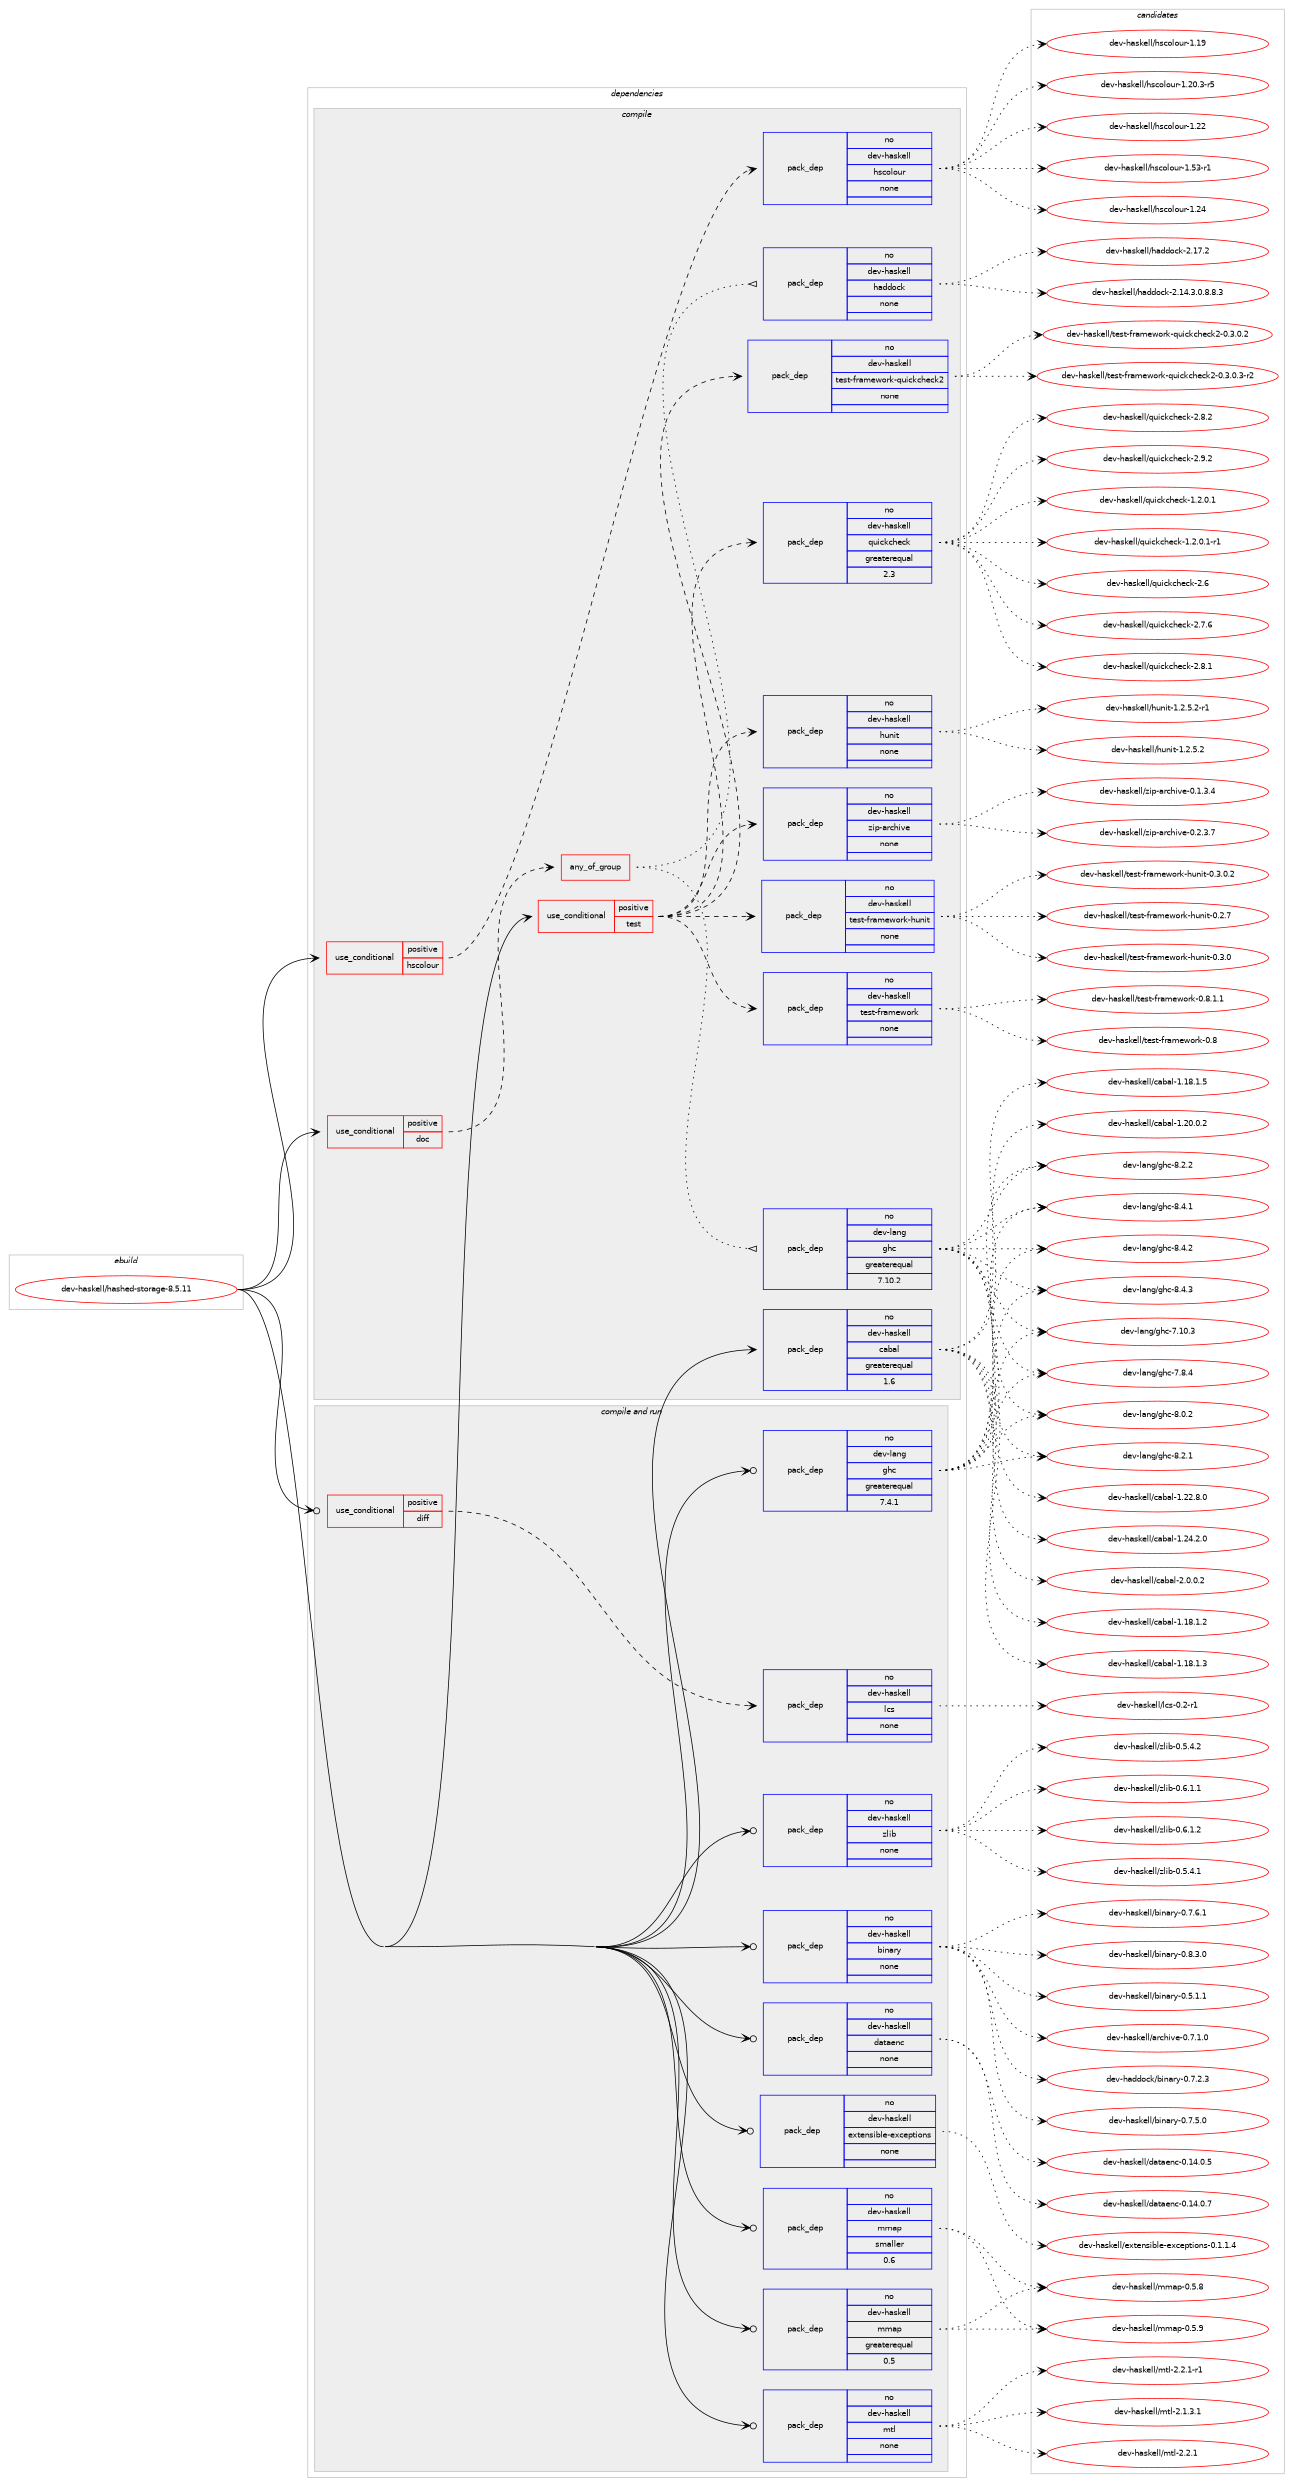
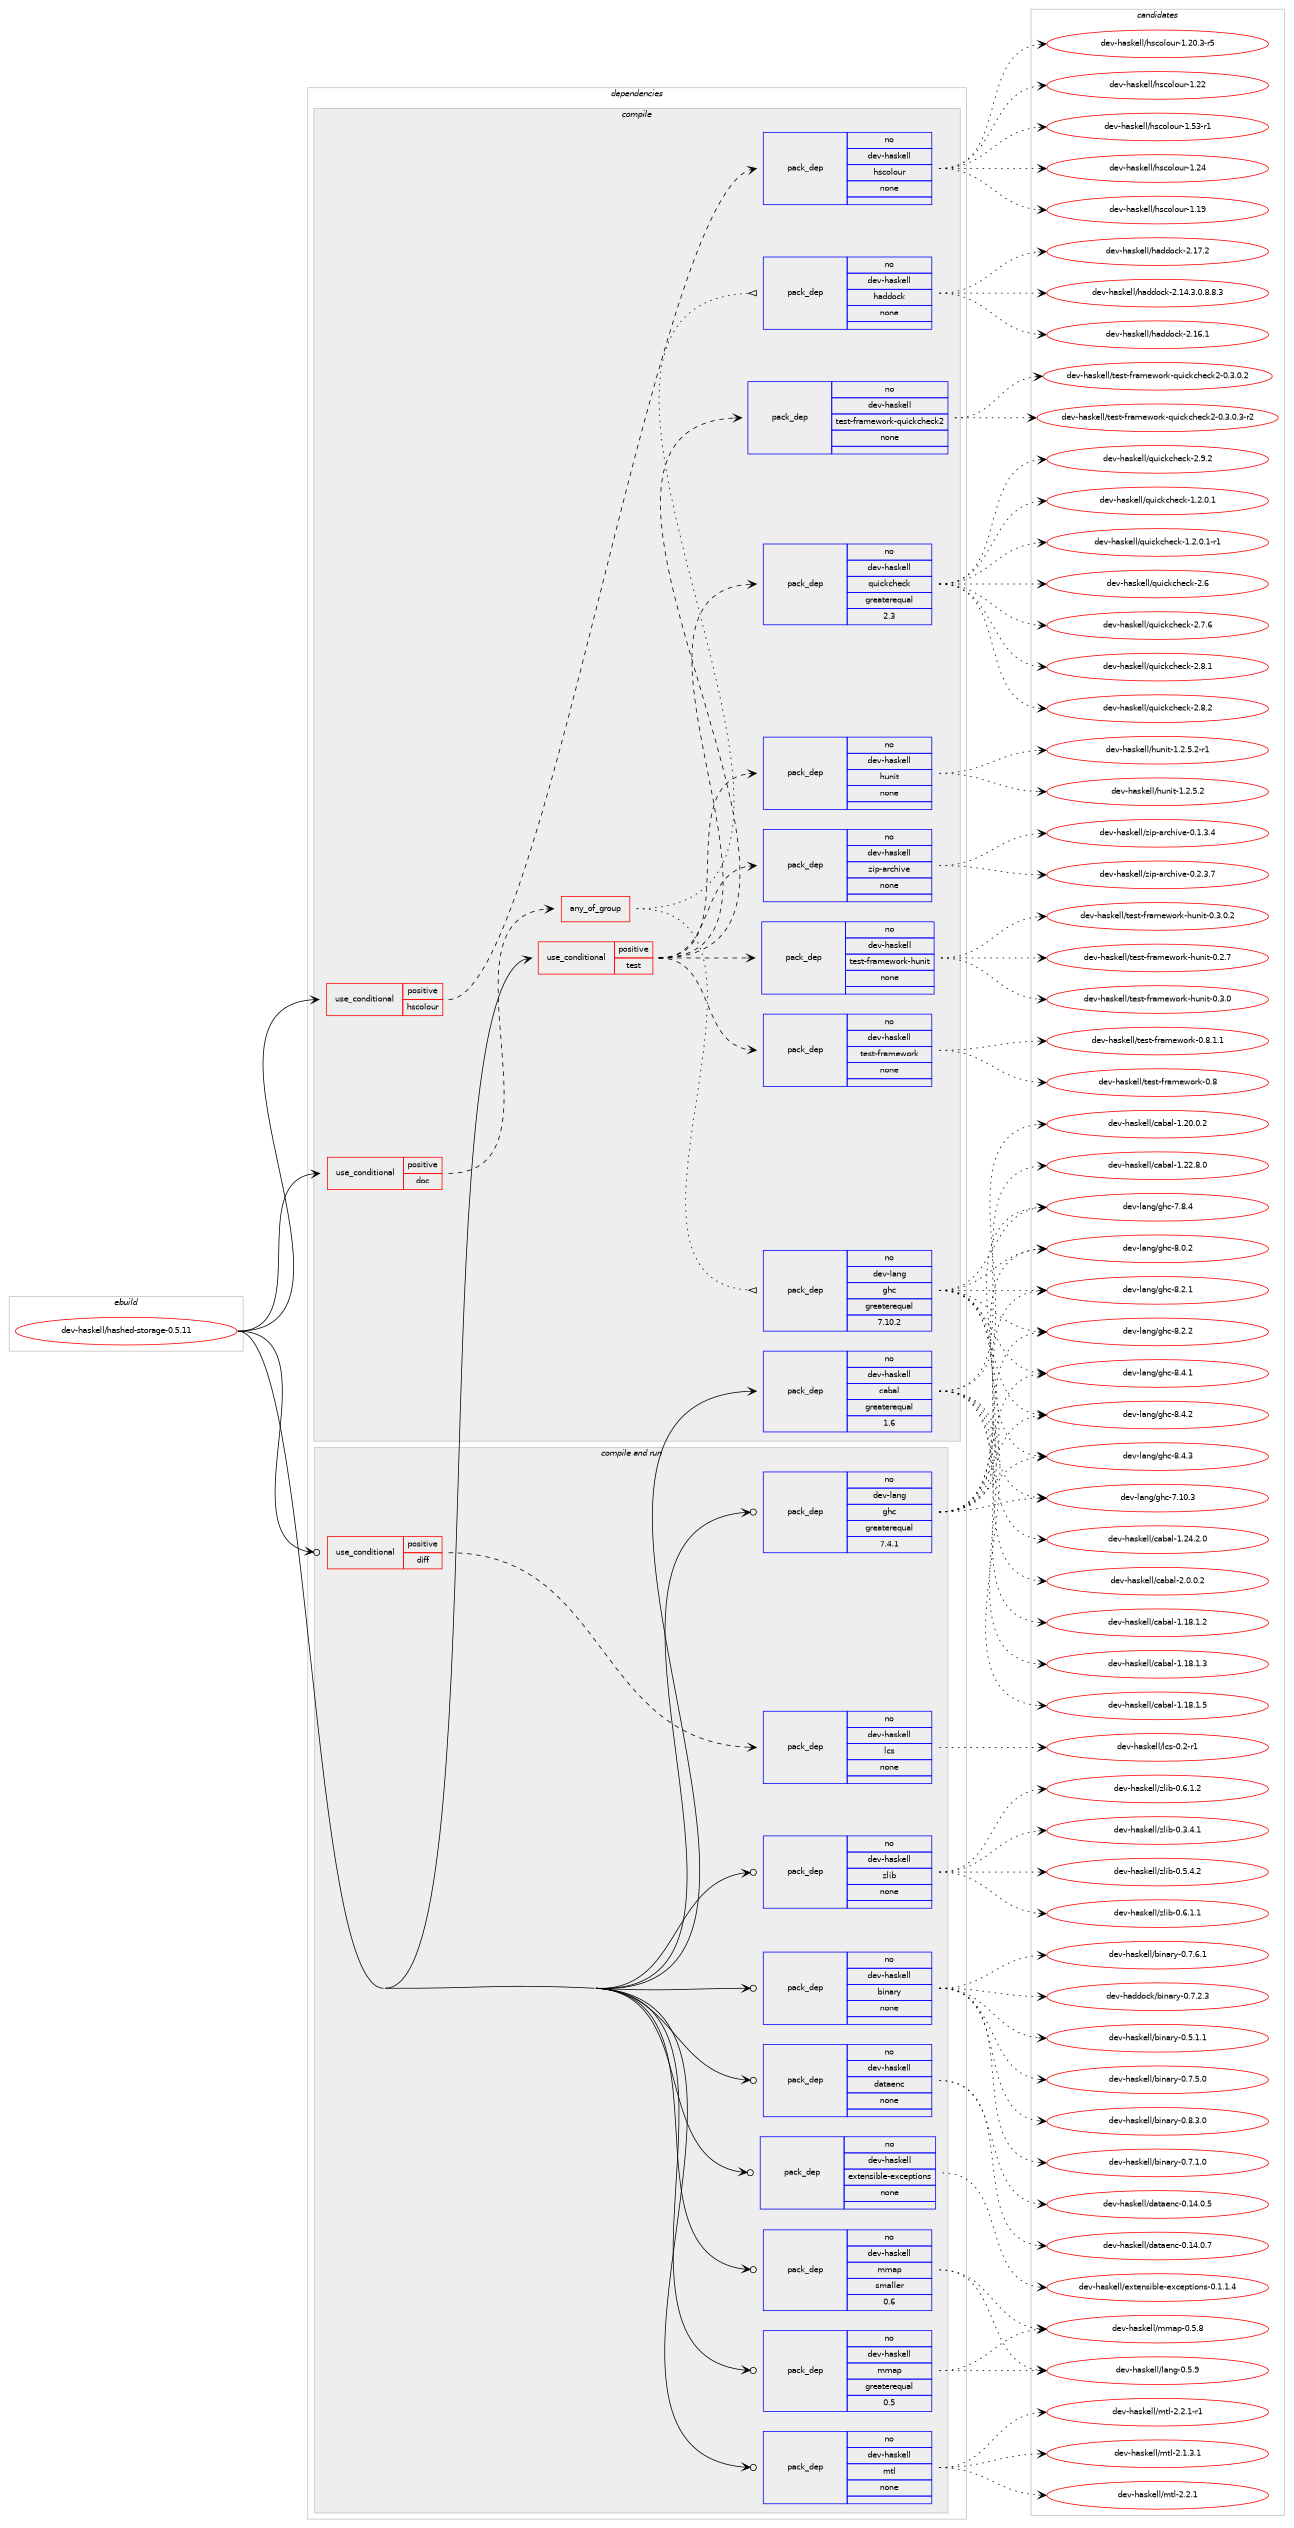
none -> (1158, 335)
(126, 1290) -> (126, 1331)
(1158, 1872) -> (1158, 1831)
(1158, 2038) -> (1158, 2163)
(1158, 2329) -> (1158, 2371)
